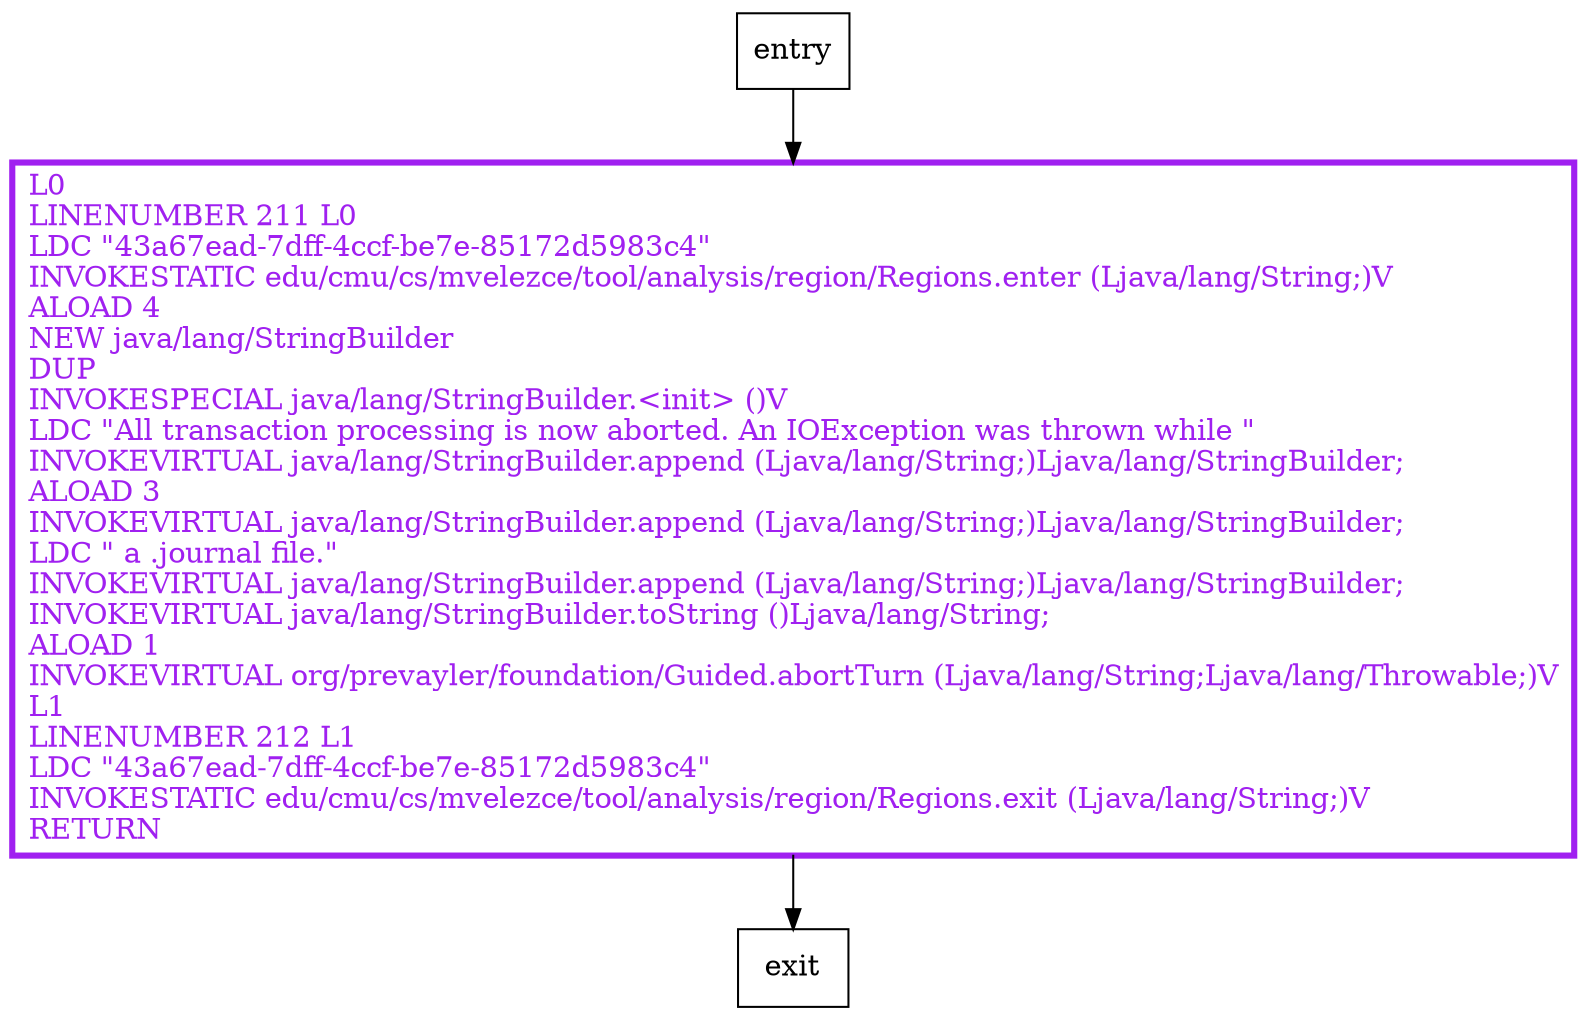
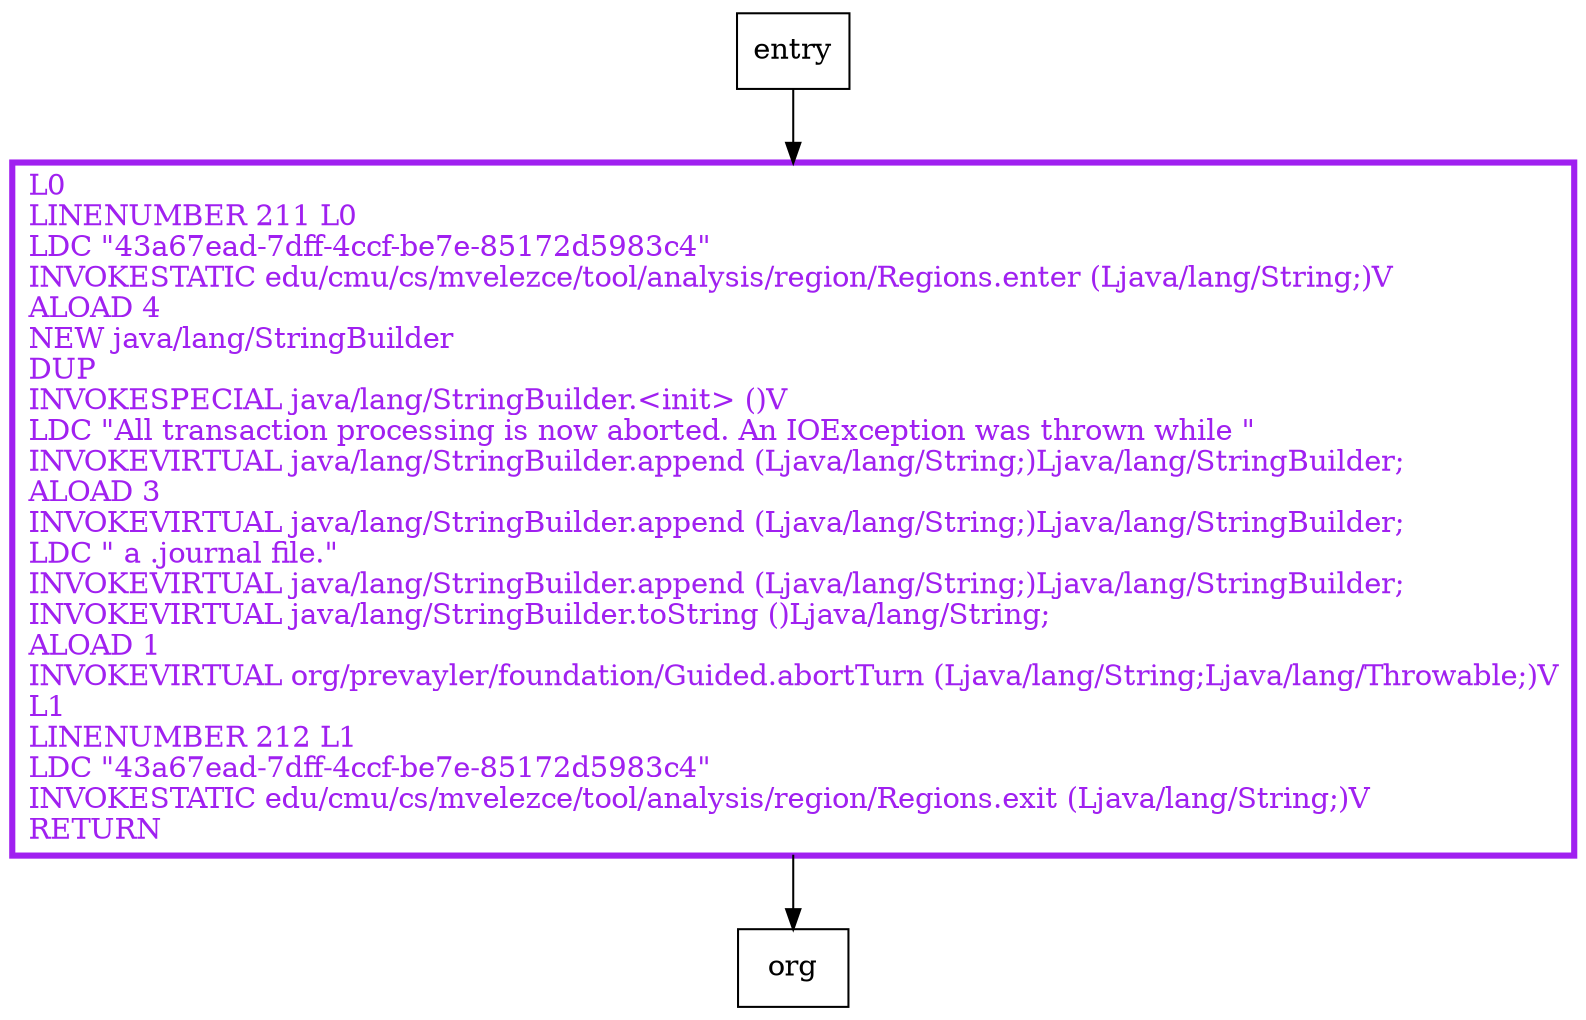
(793, 968) -> (793, 968)
